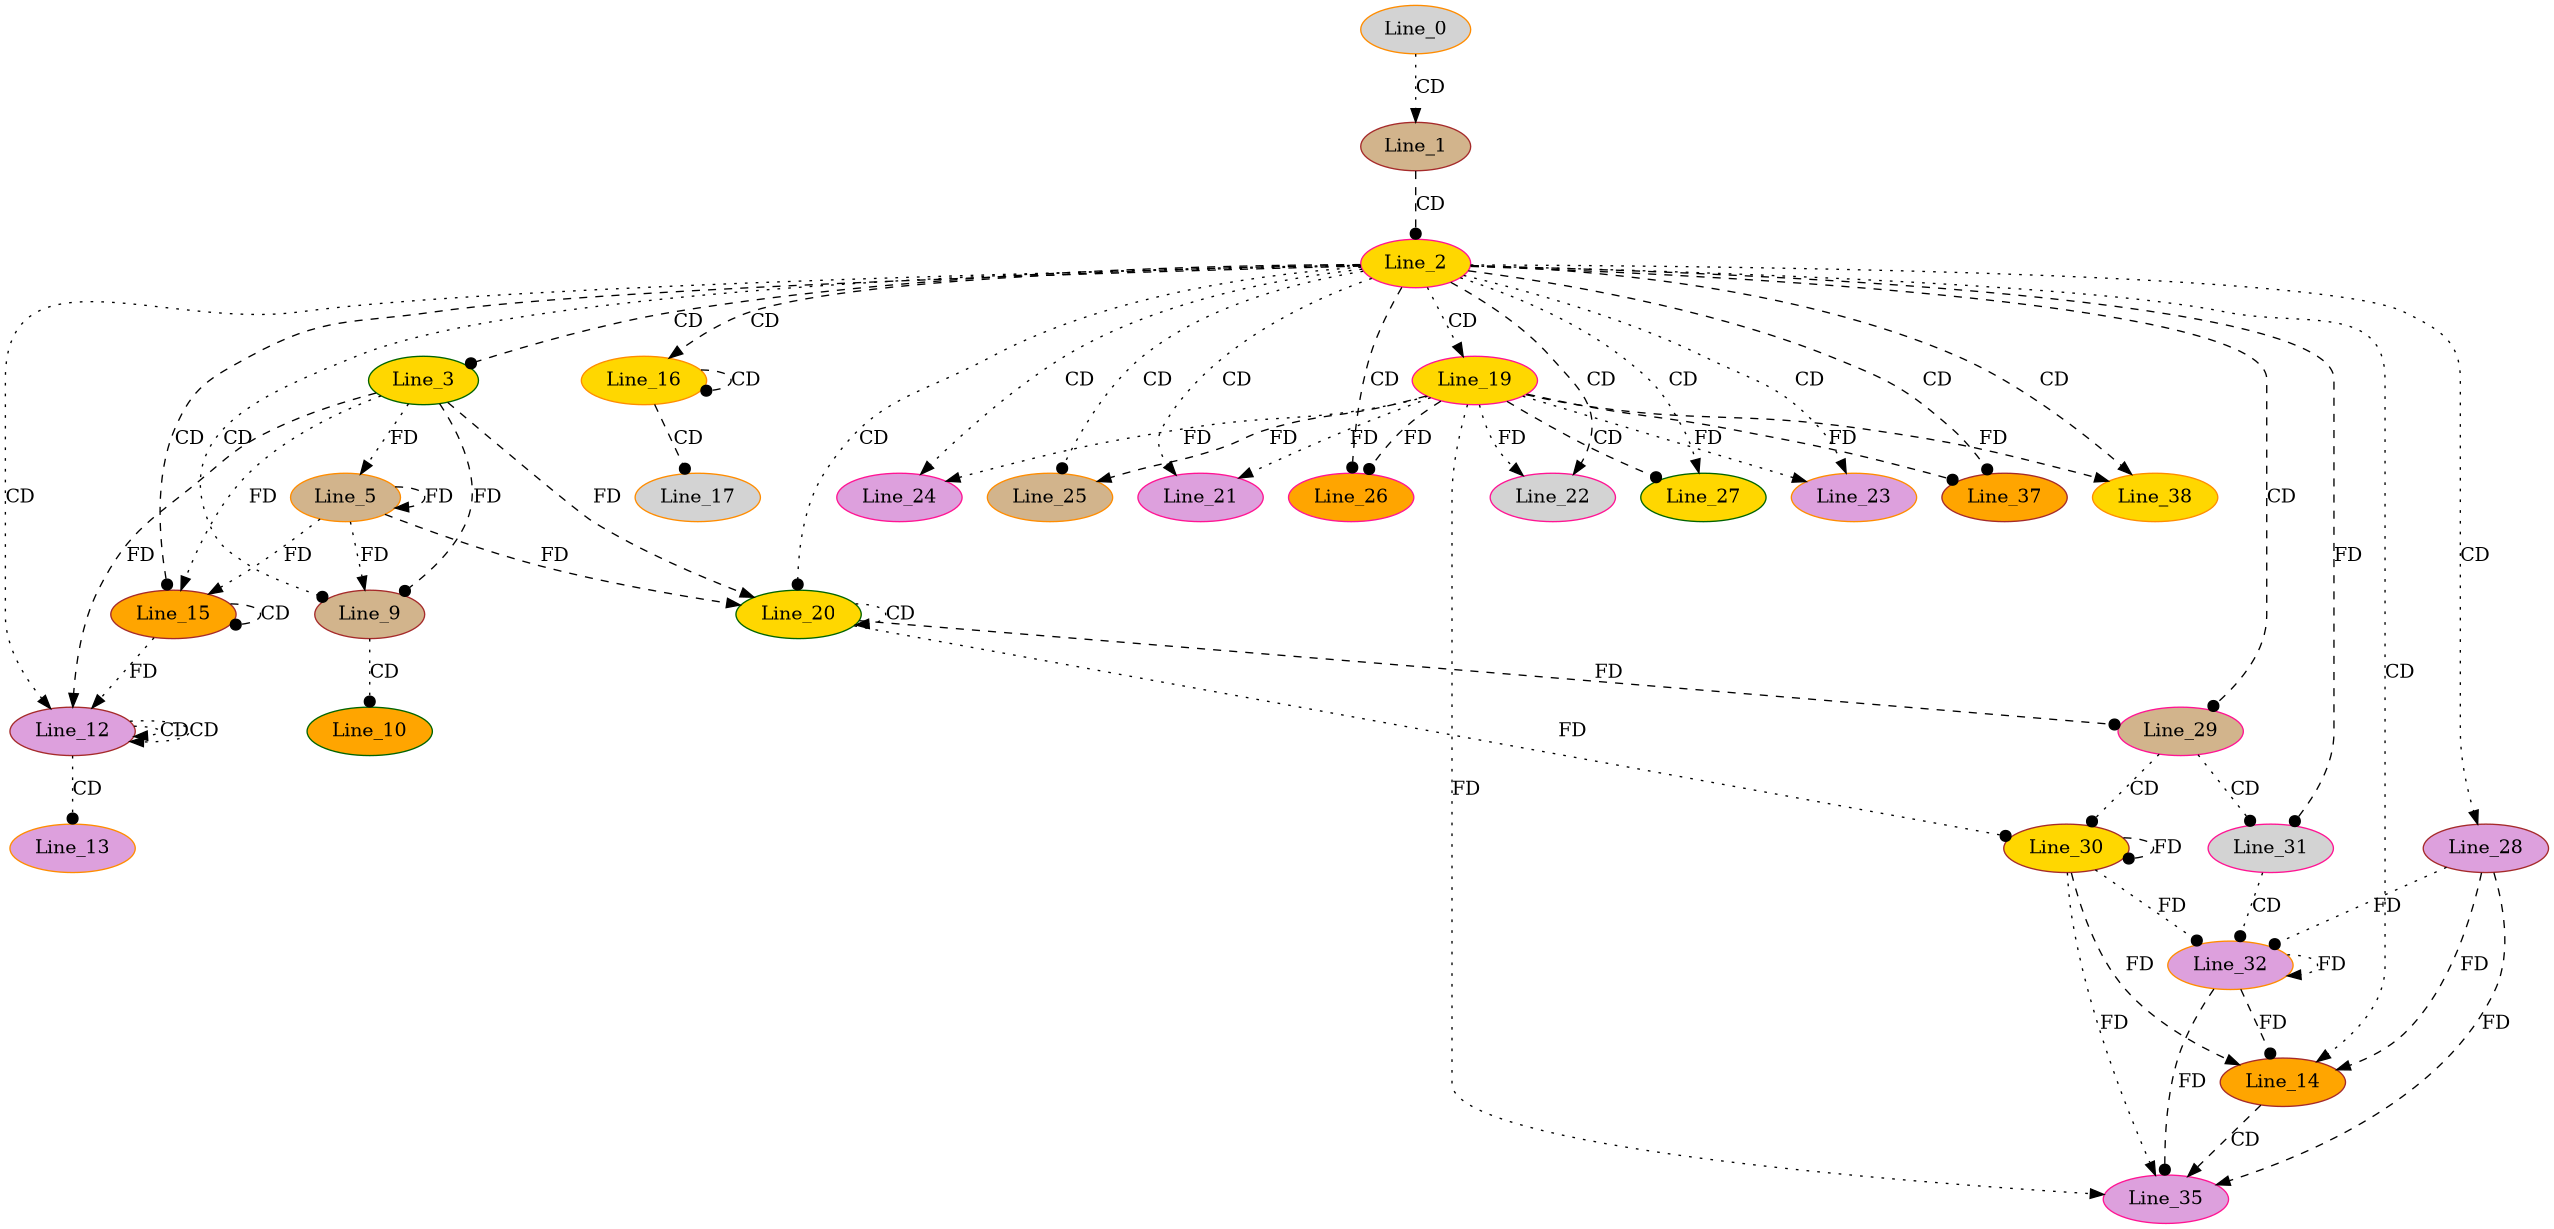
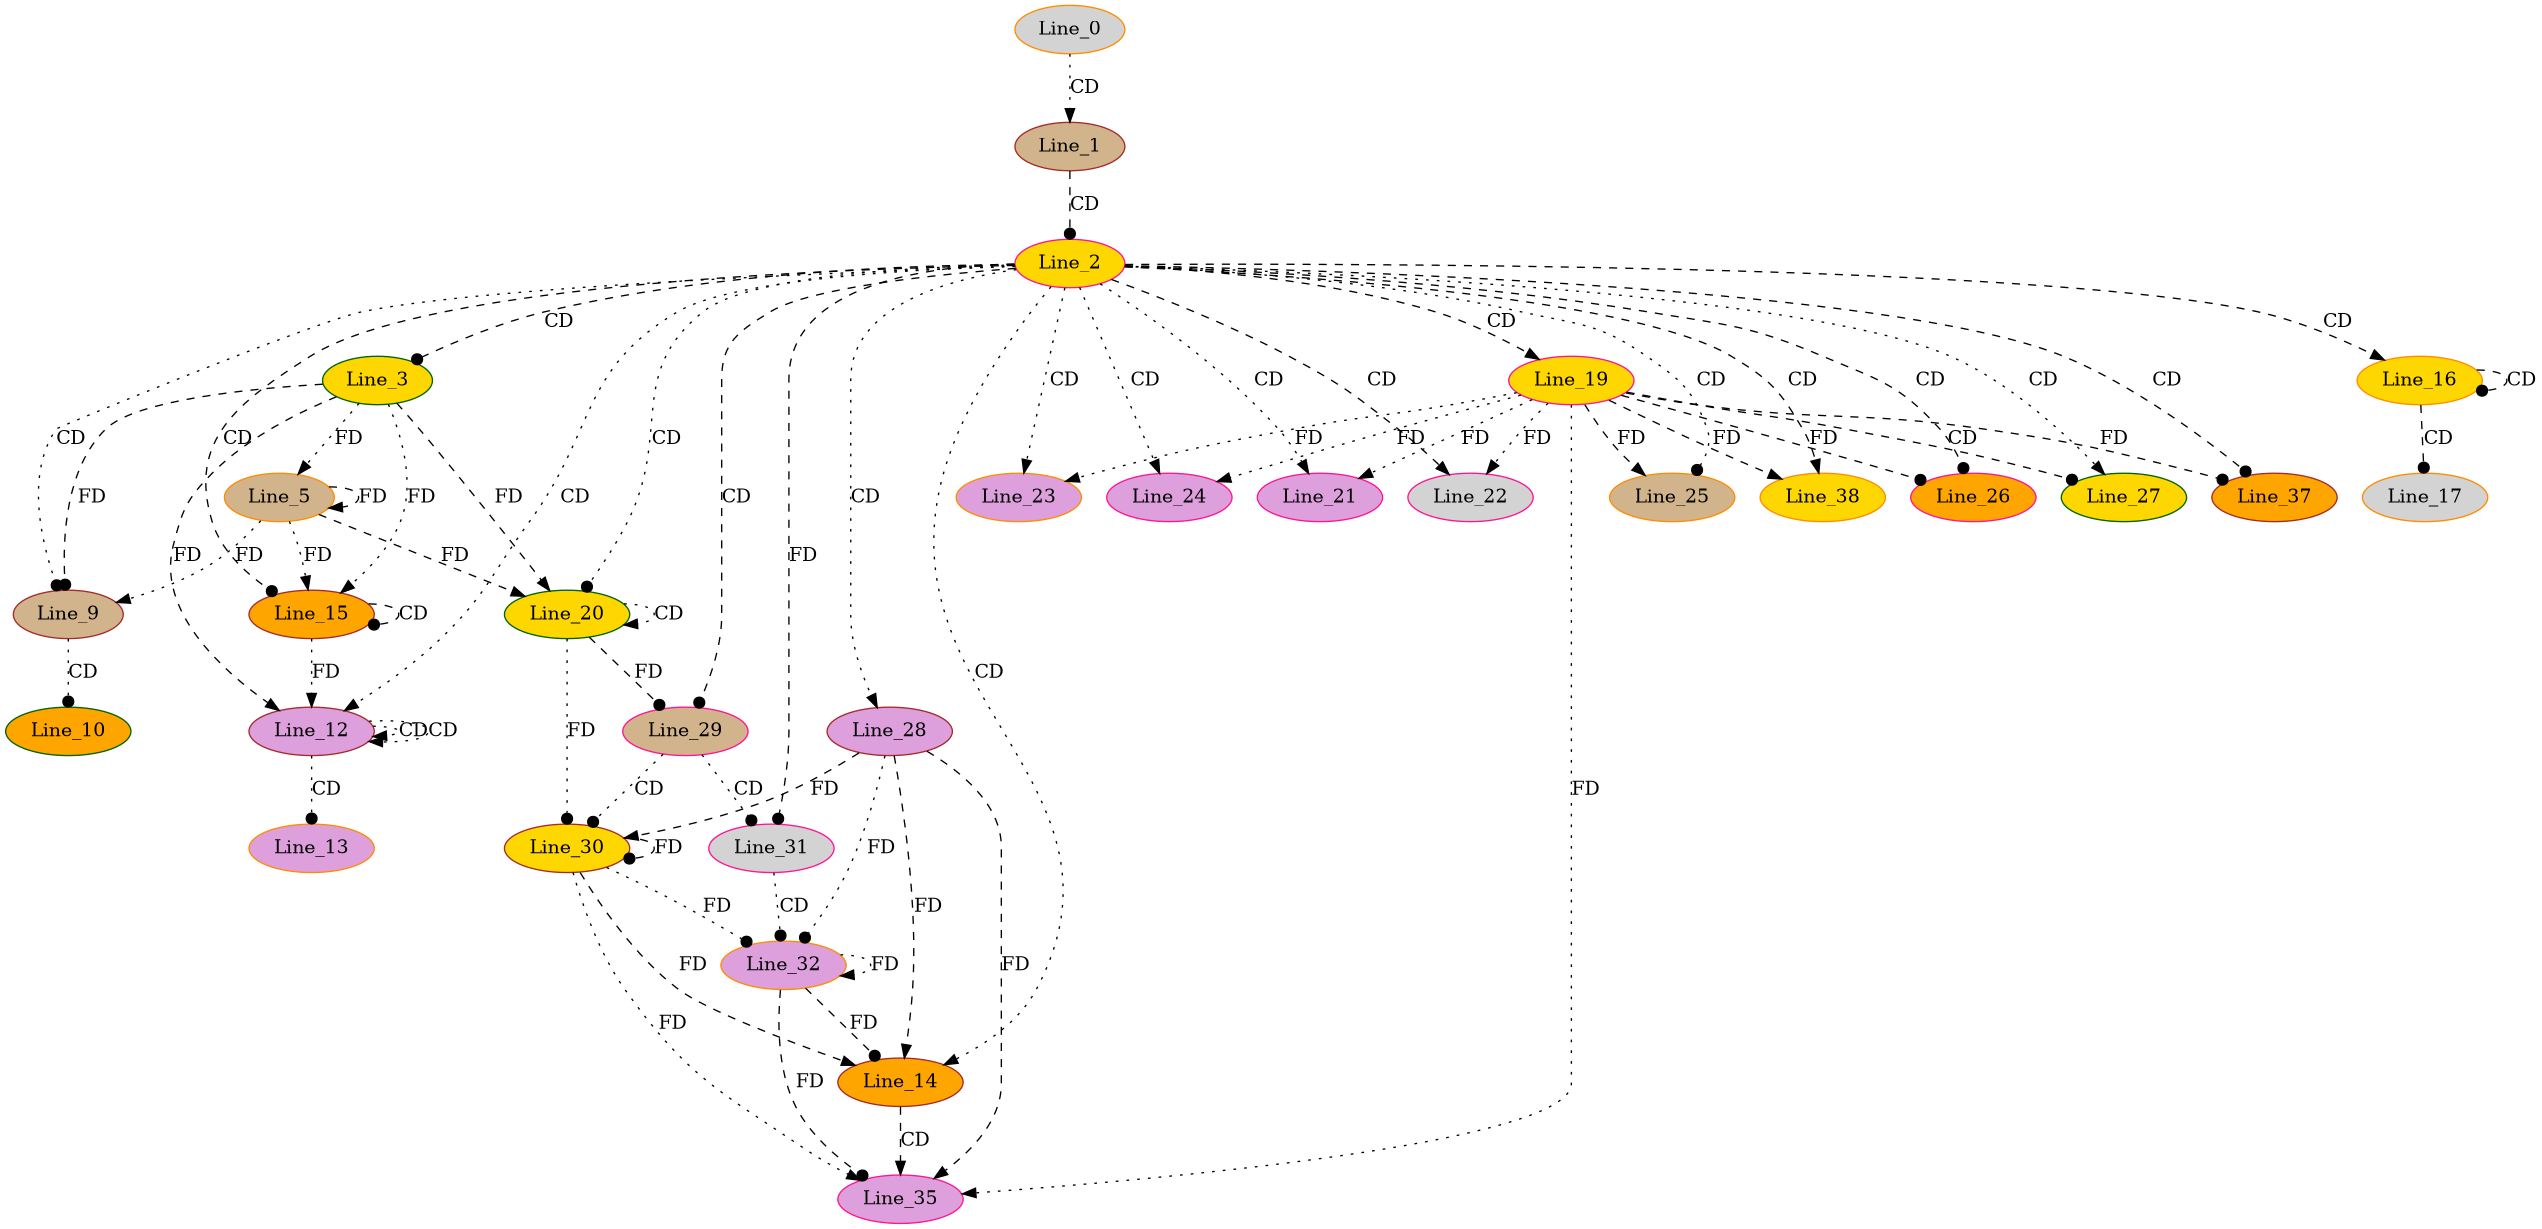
(1442, 316) -> (1362, 294)
none -> (753, 806)
